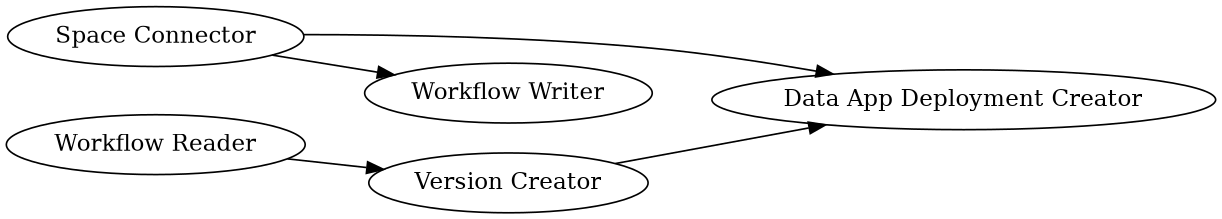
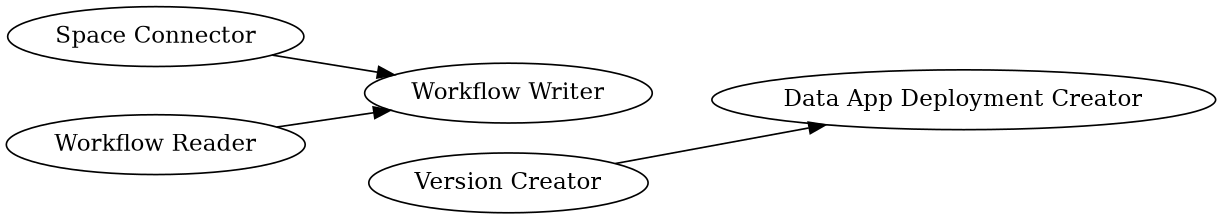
(561, 41) -> none
(327, 163) -> (325, 120)
